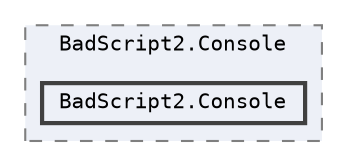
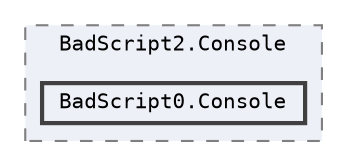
(174, 103) -> (174, 103)
